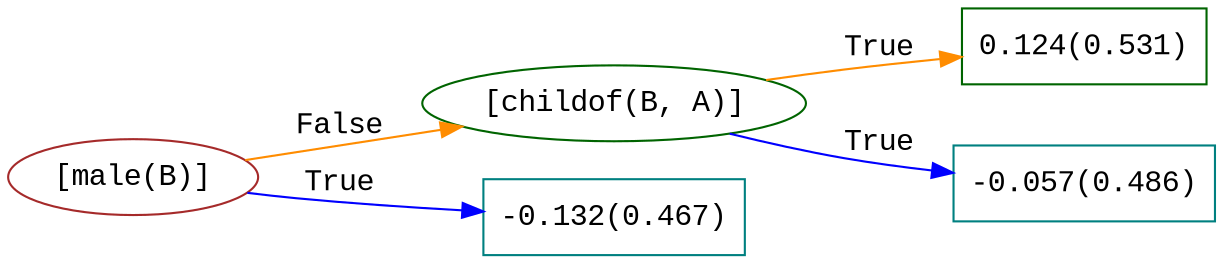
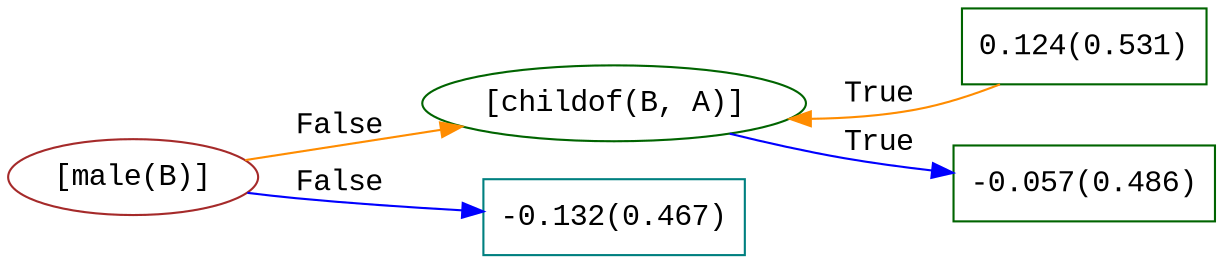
(853, 68) -> (907, 111)
(340, 182) -> (340, 182)
(1084, 183) -> (1084, 183)
